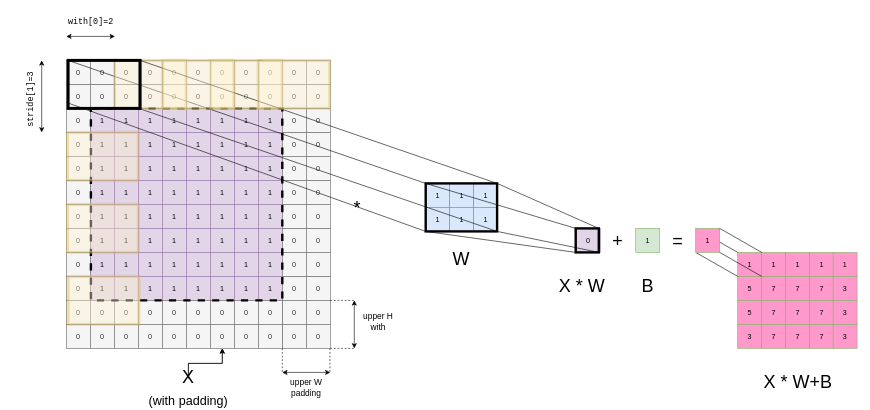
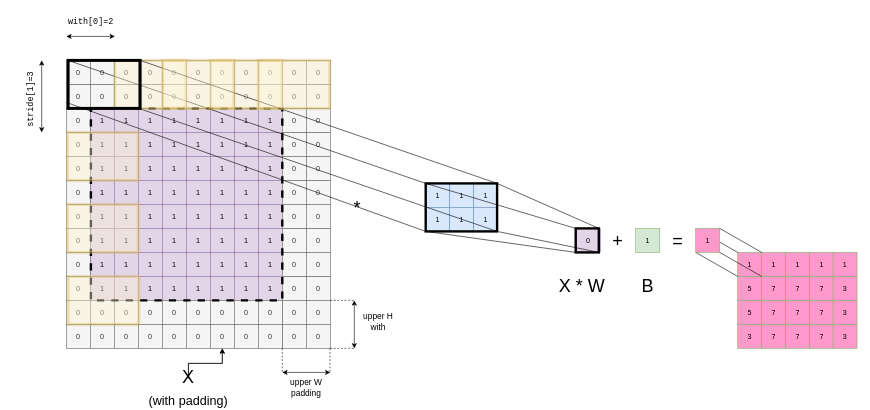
(461, 258) -> none
(798, 381) -> none
